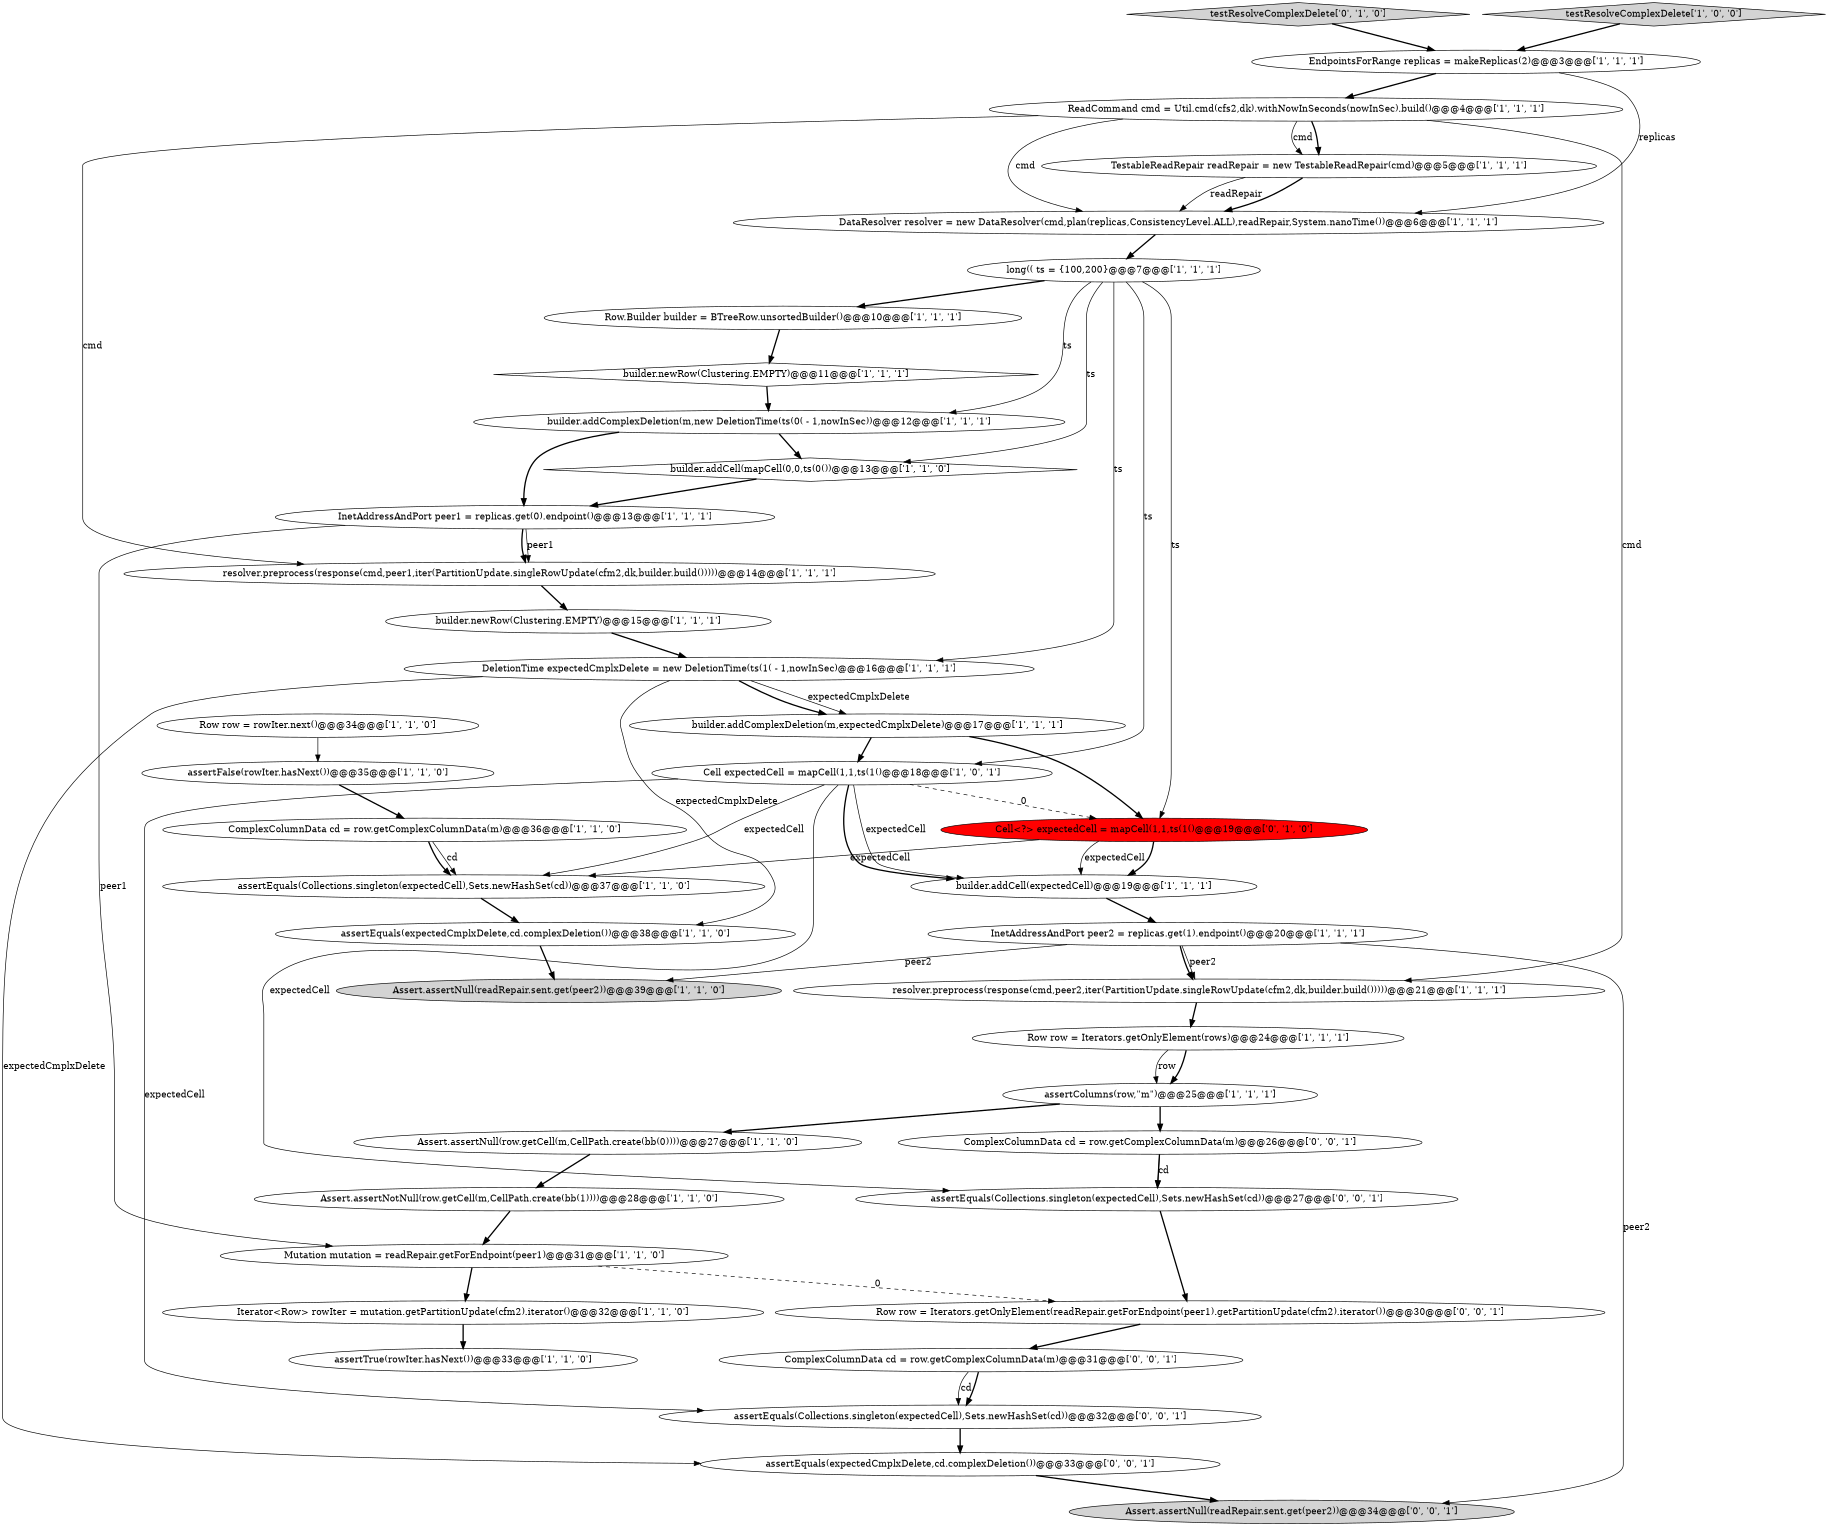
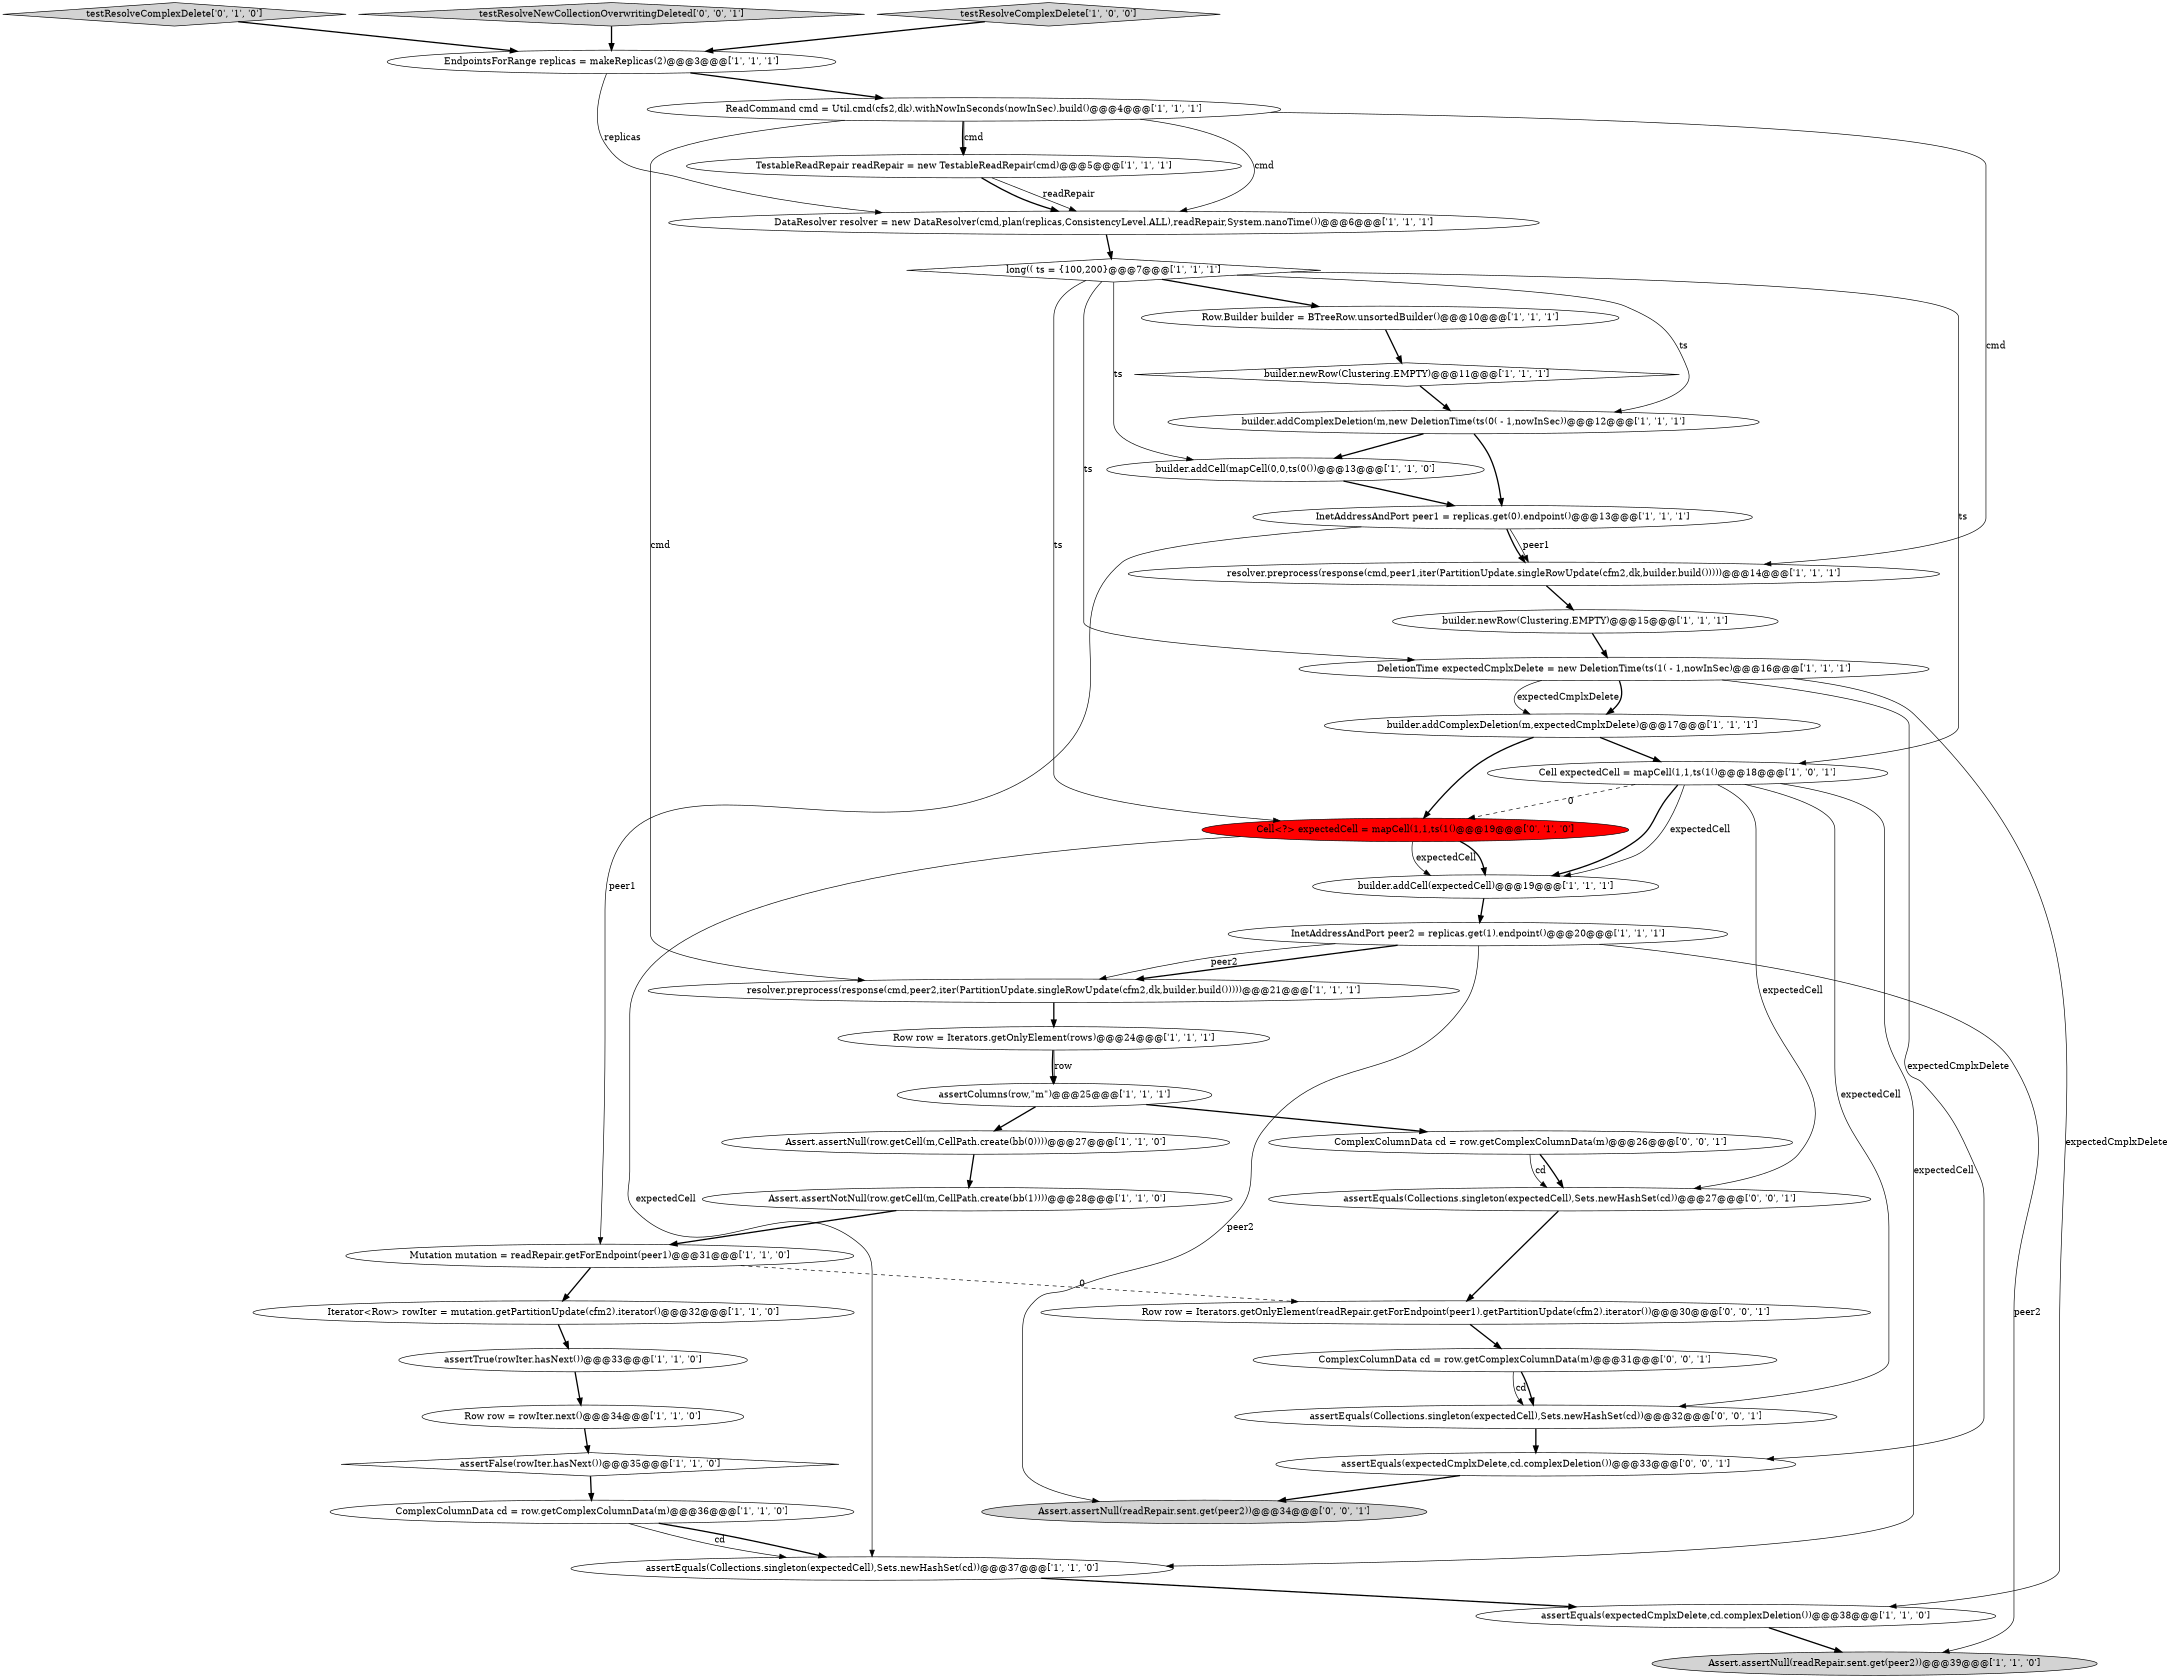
none -> (612, 14)
(1114, 270) -> (1114, 270)
(810, 470) -> (1295, 470)
(318, 746) -> (586, 1437)
(318, 773) -> (590, 1464)
none -> (577, 1385)
